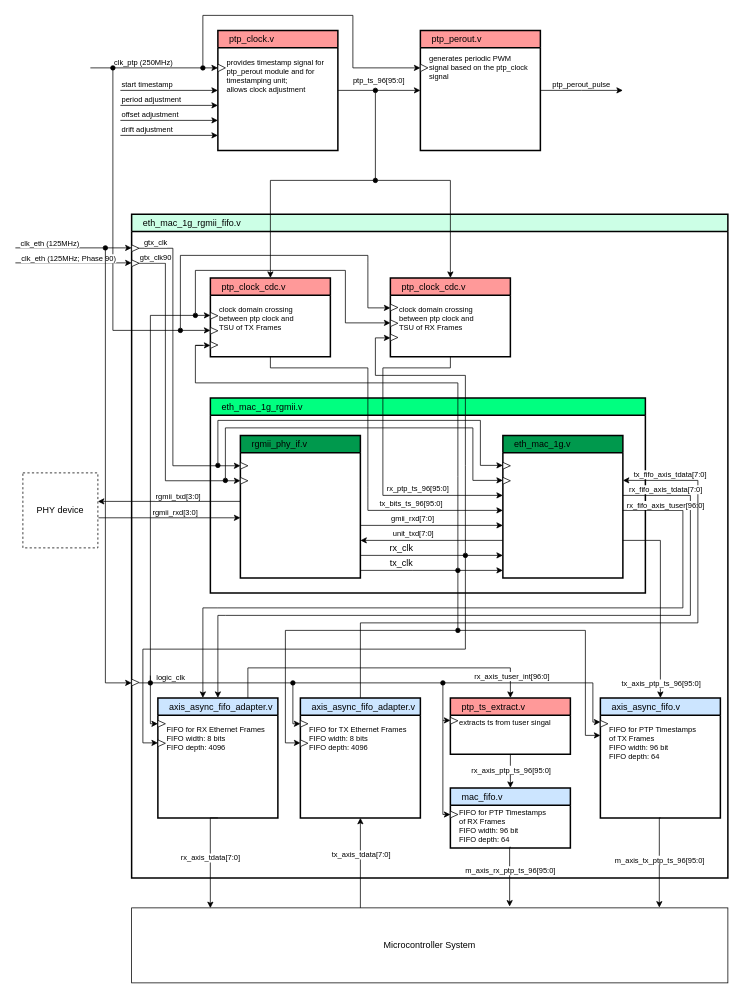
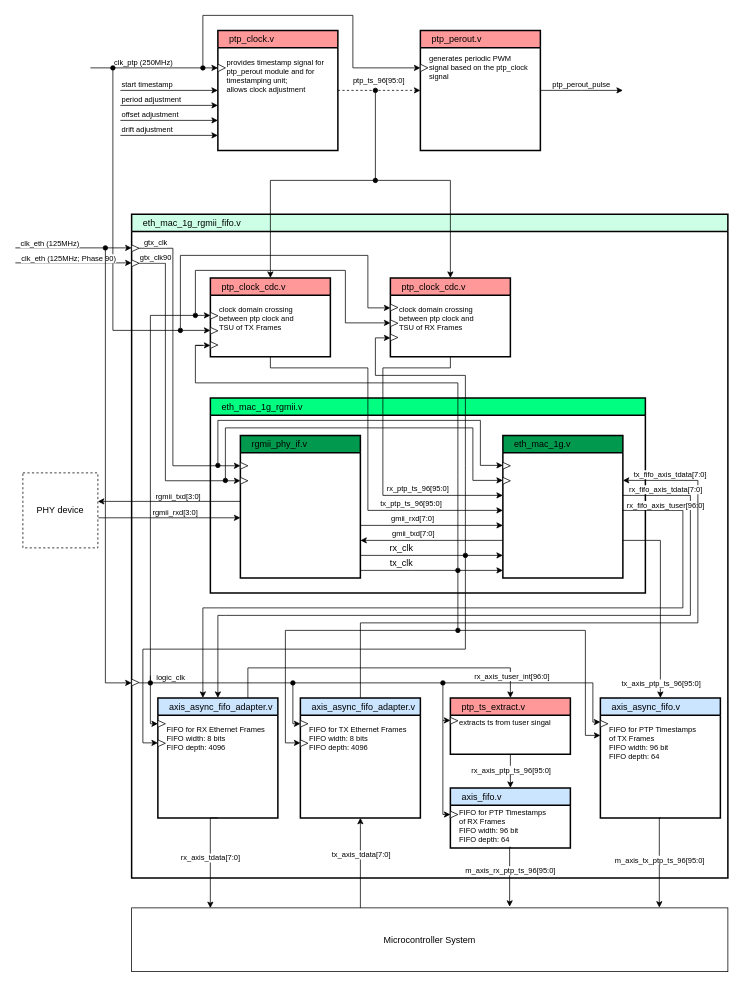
(374, 90) -> (374, 90)
(411, 504) -> (411, 504)
(414, 534) -> (414, 534)
(474, 797) -> (476, 797)
(430, 945) -> (430, 940)
